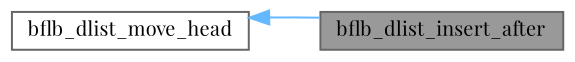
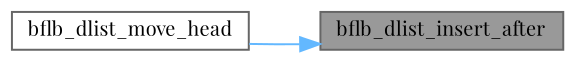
(295, 17) -> (274, 44)
